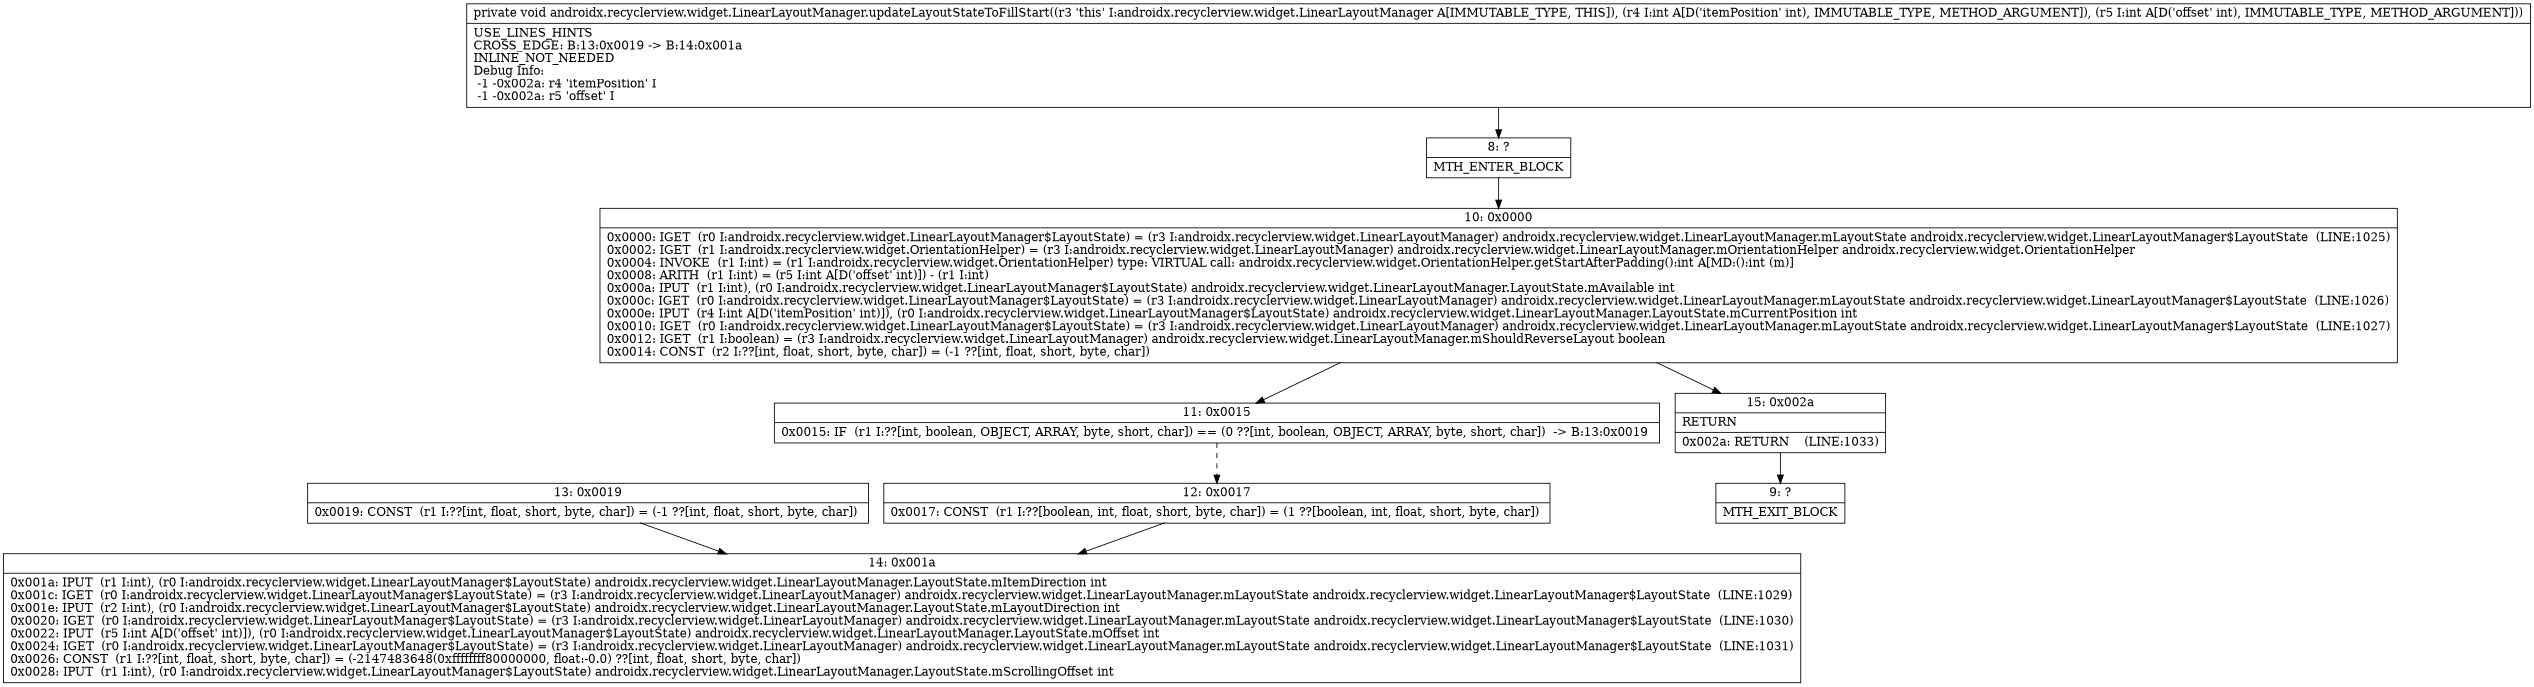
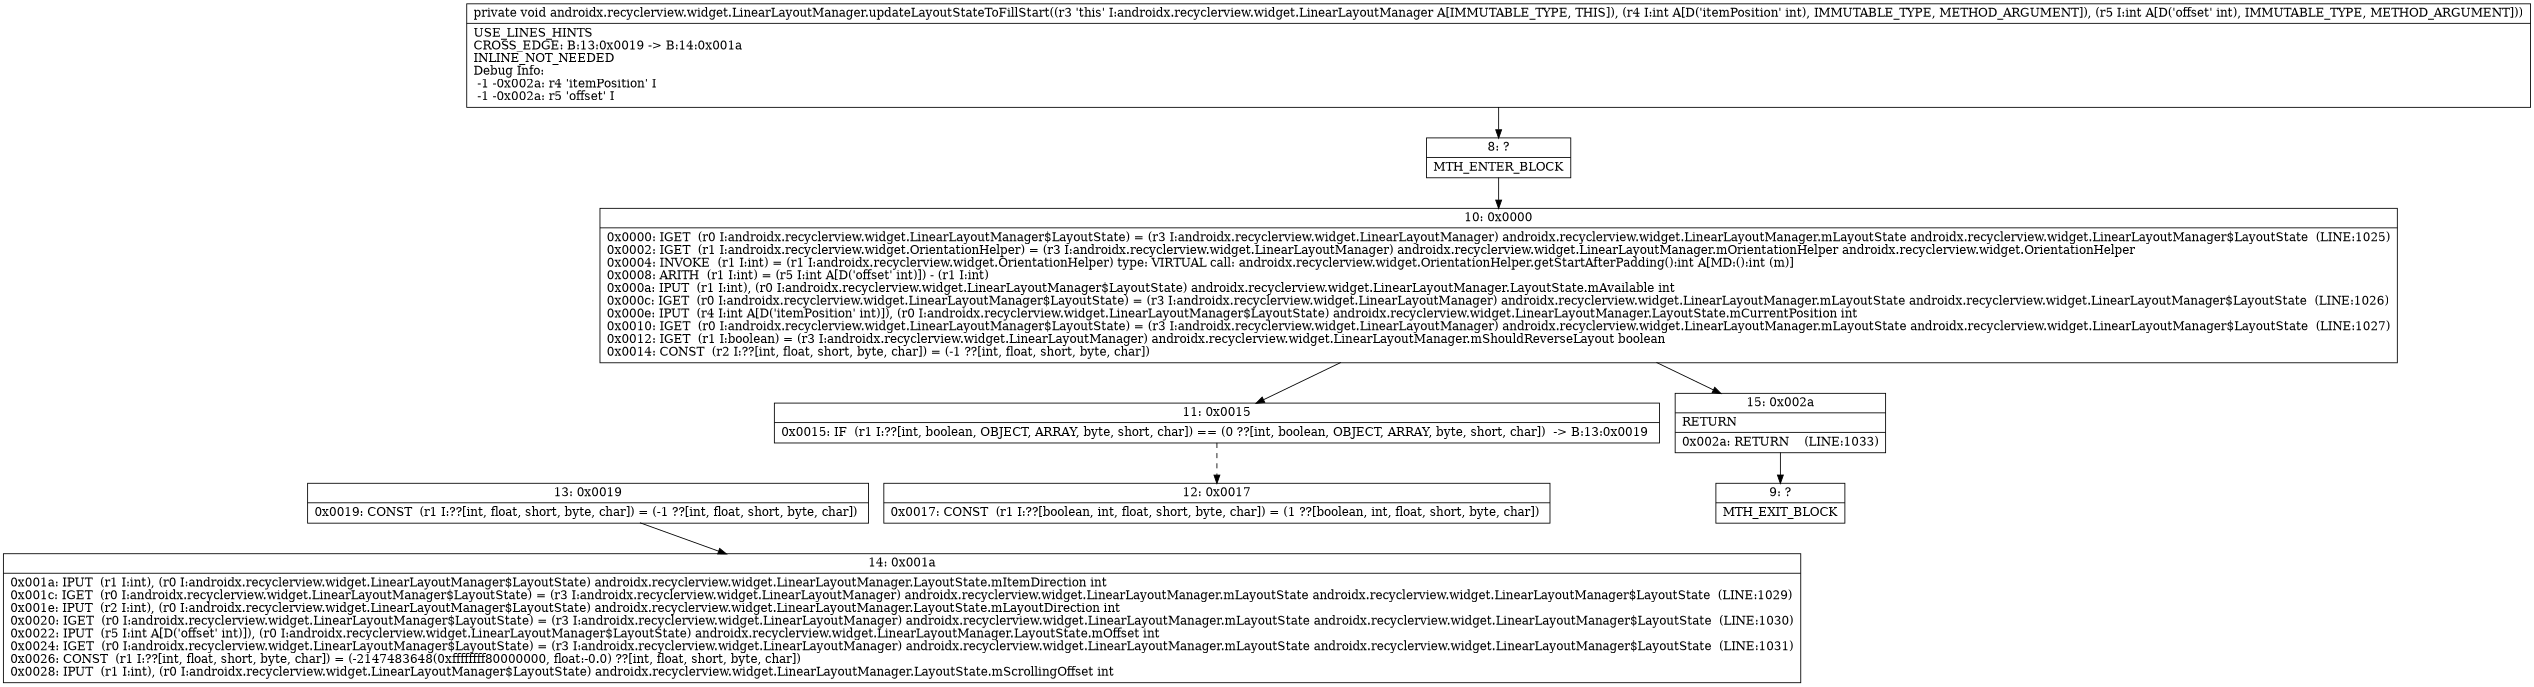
(1126, 537) -> none
